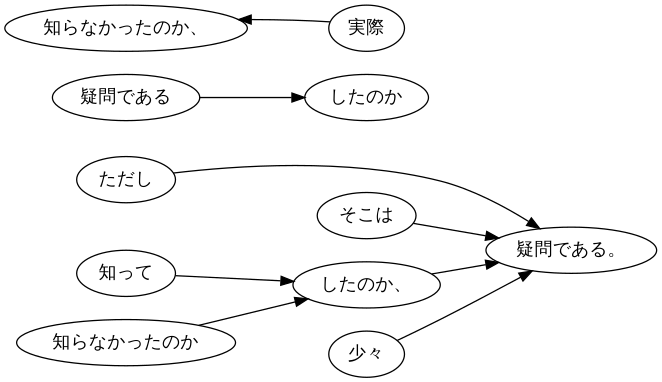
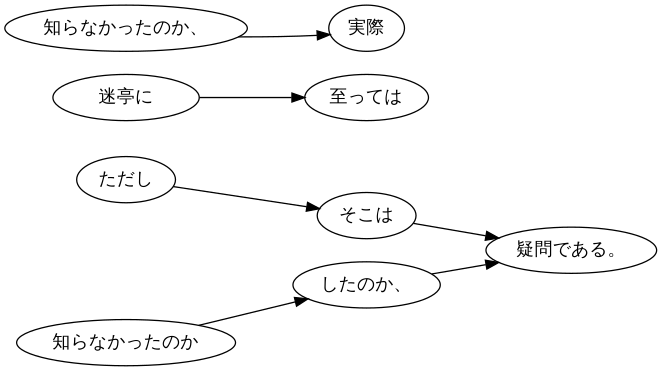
(291, 20) -> (278, 37)
(126, 98) -> (126, 98)
(367, 98) -> (367, 98)
(356, 168) -> (240, 197)
(126, 273) -> none
(367, 354) -> none
